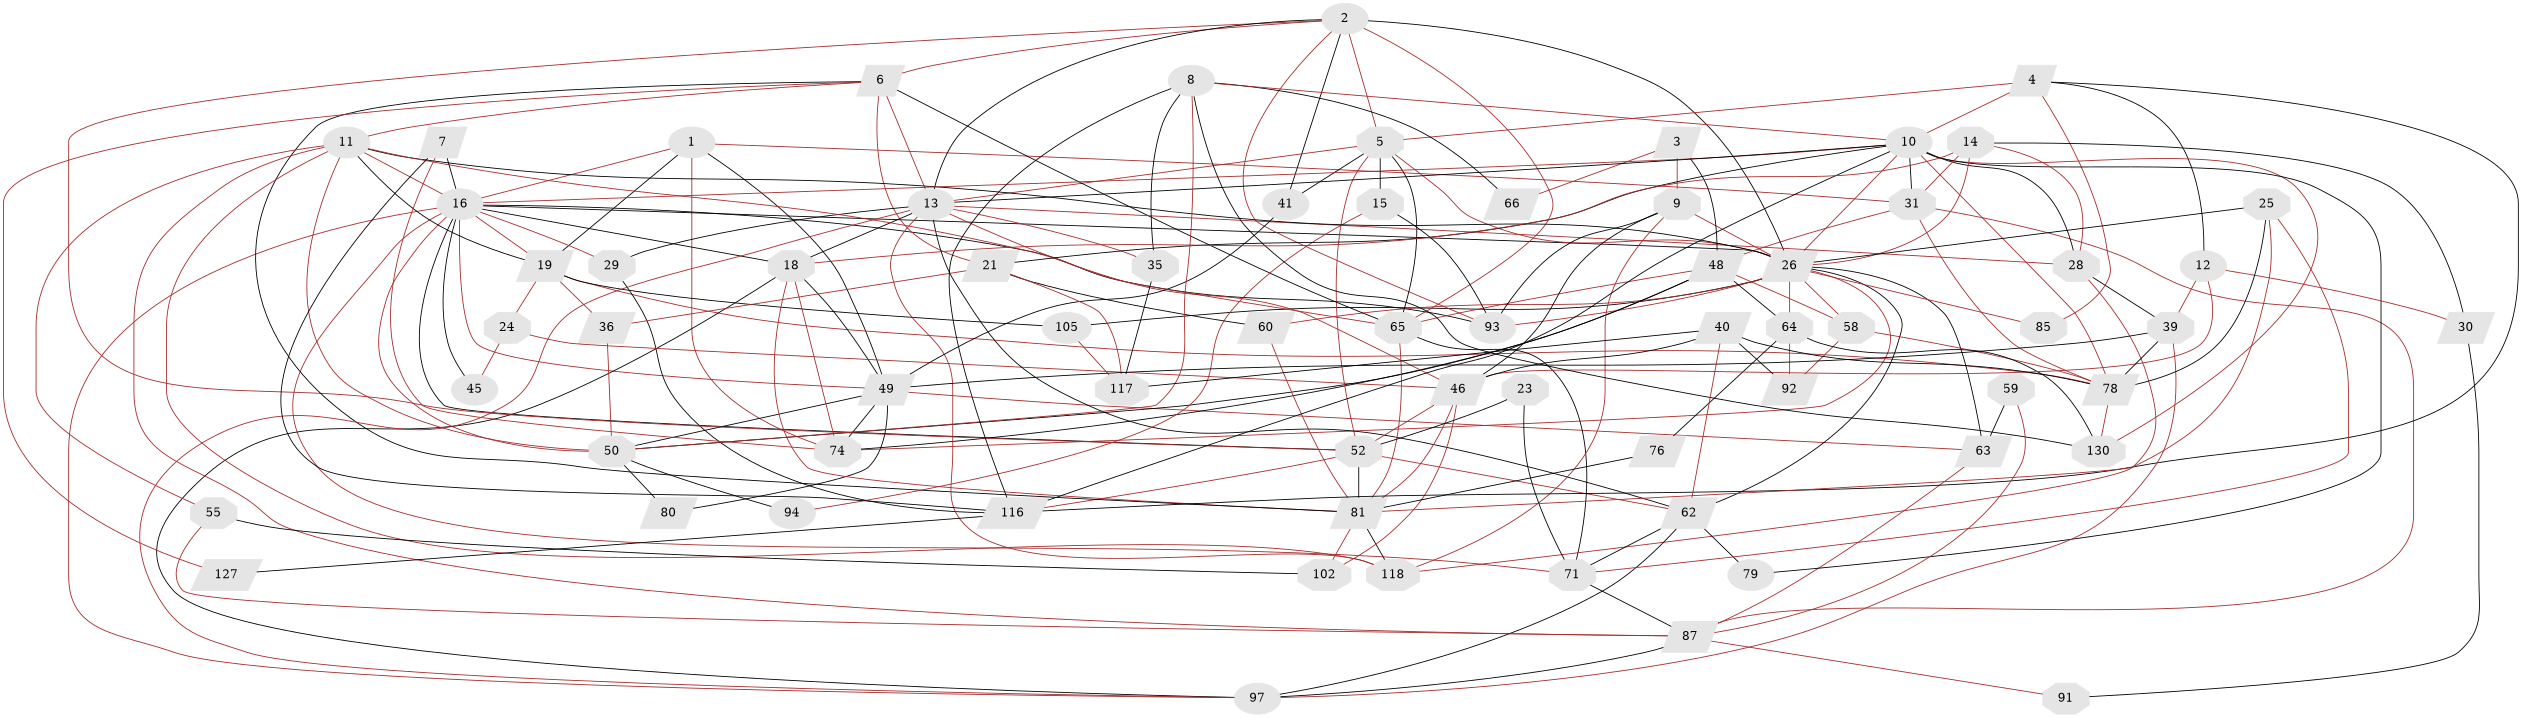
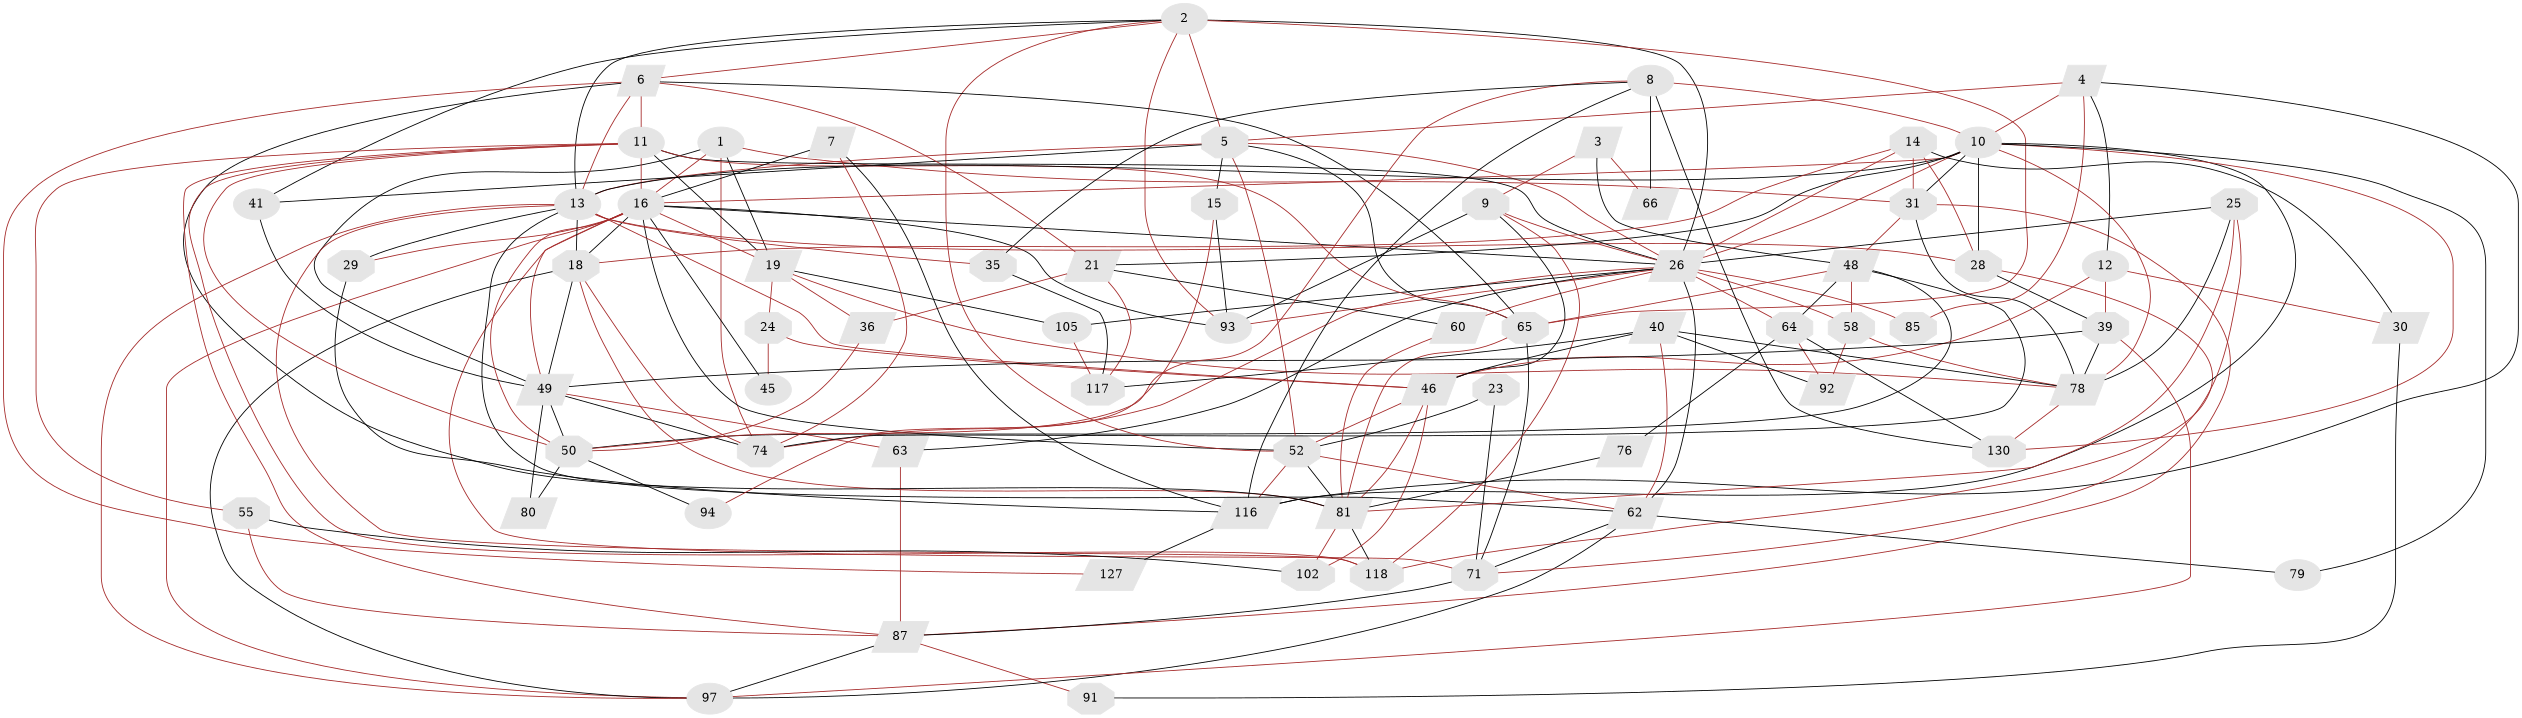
(1988, 320) -> (1994, 297)
(2011, 390) -> none
